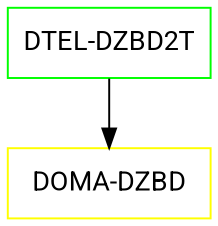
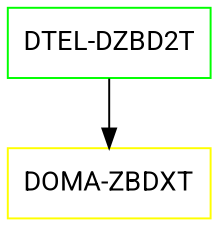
(109, 183) -> (109, 183)
